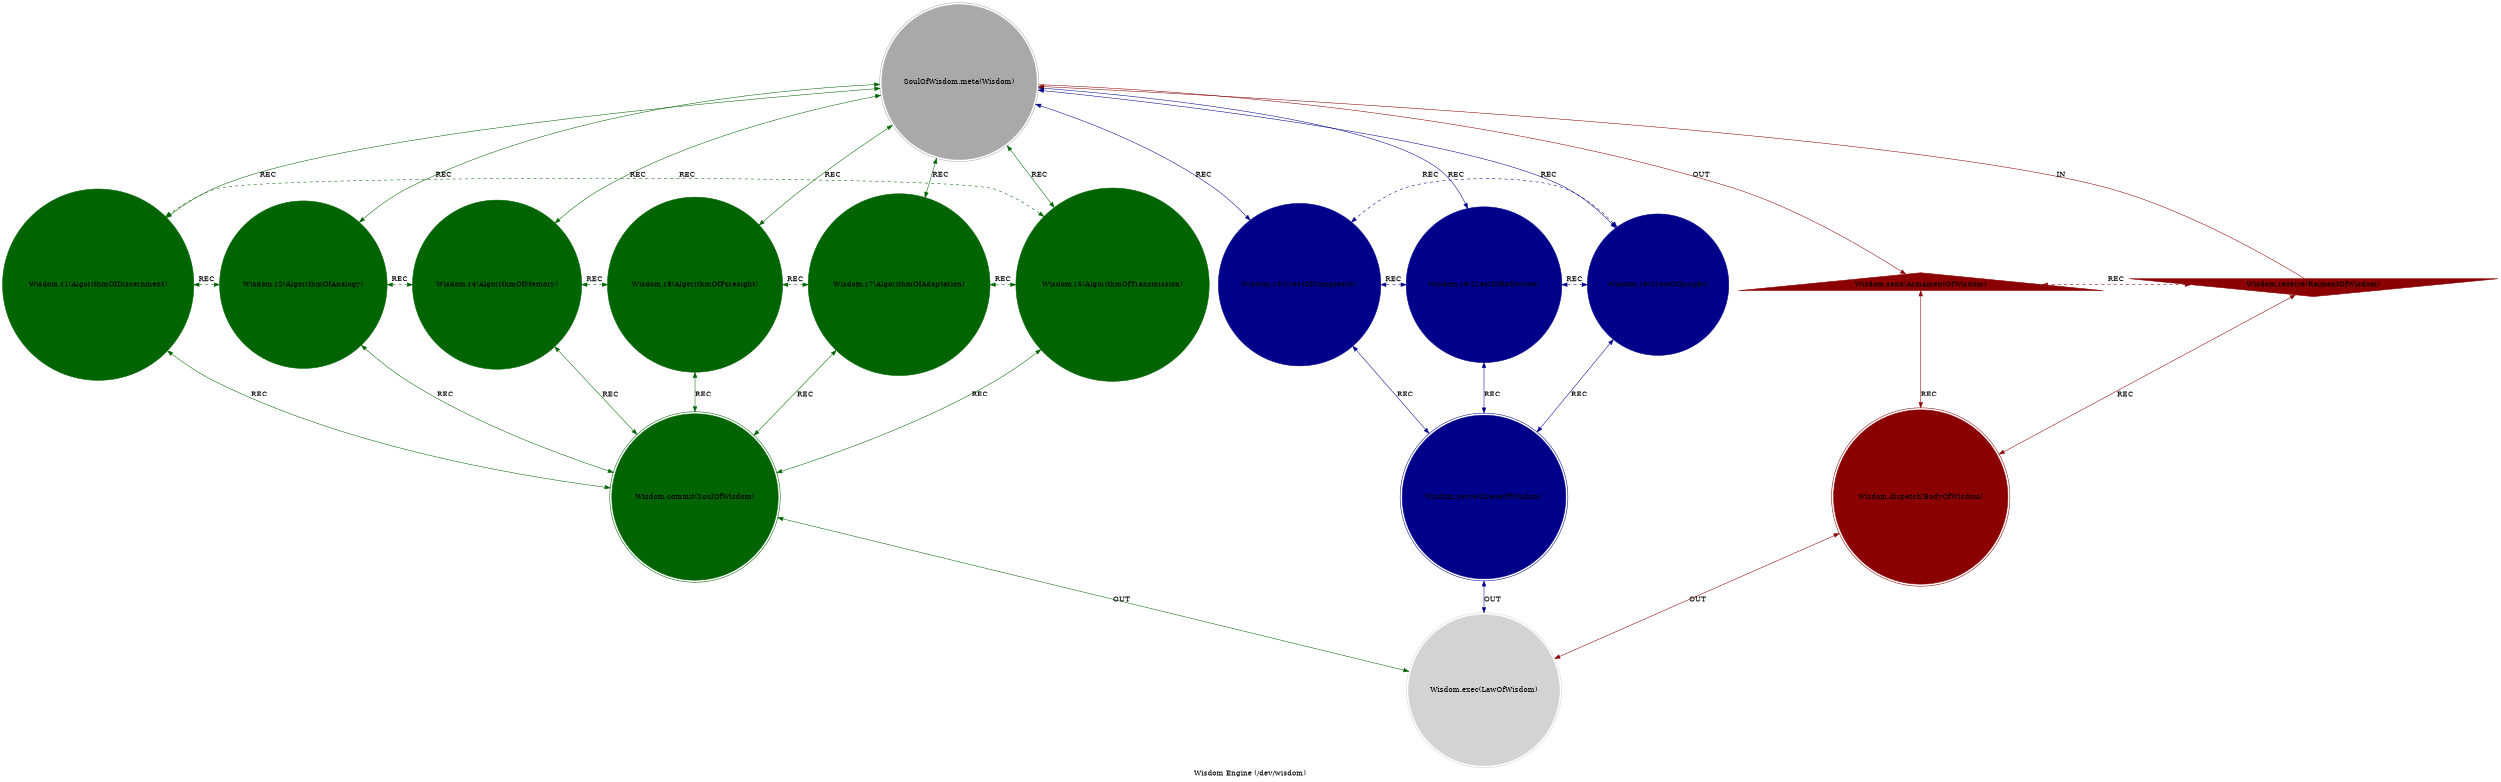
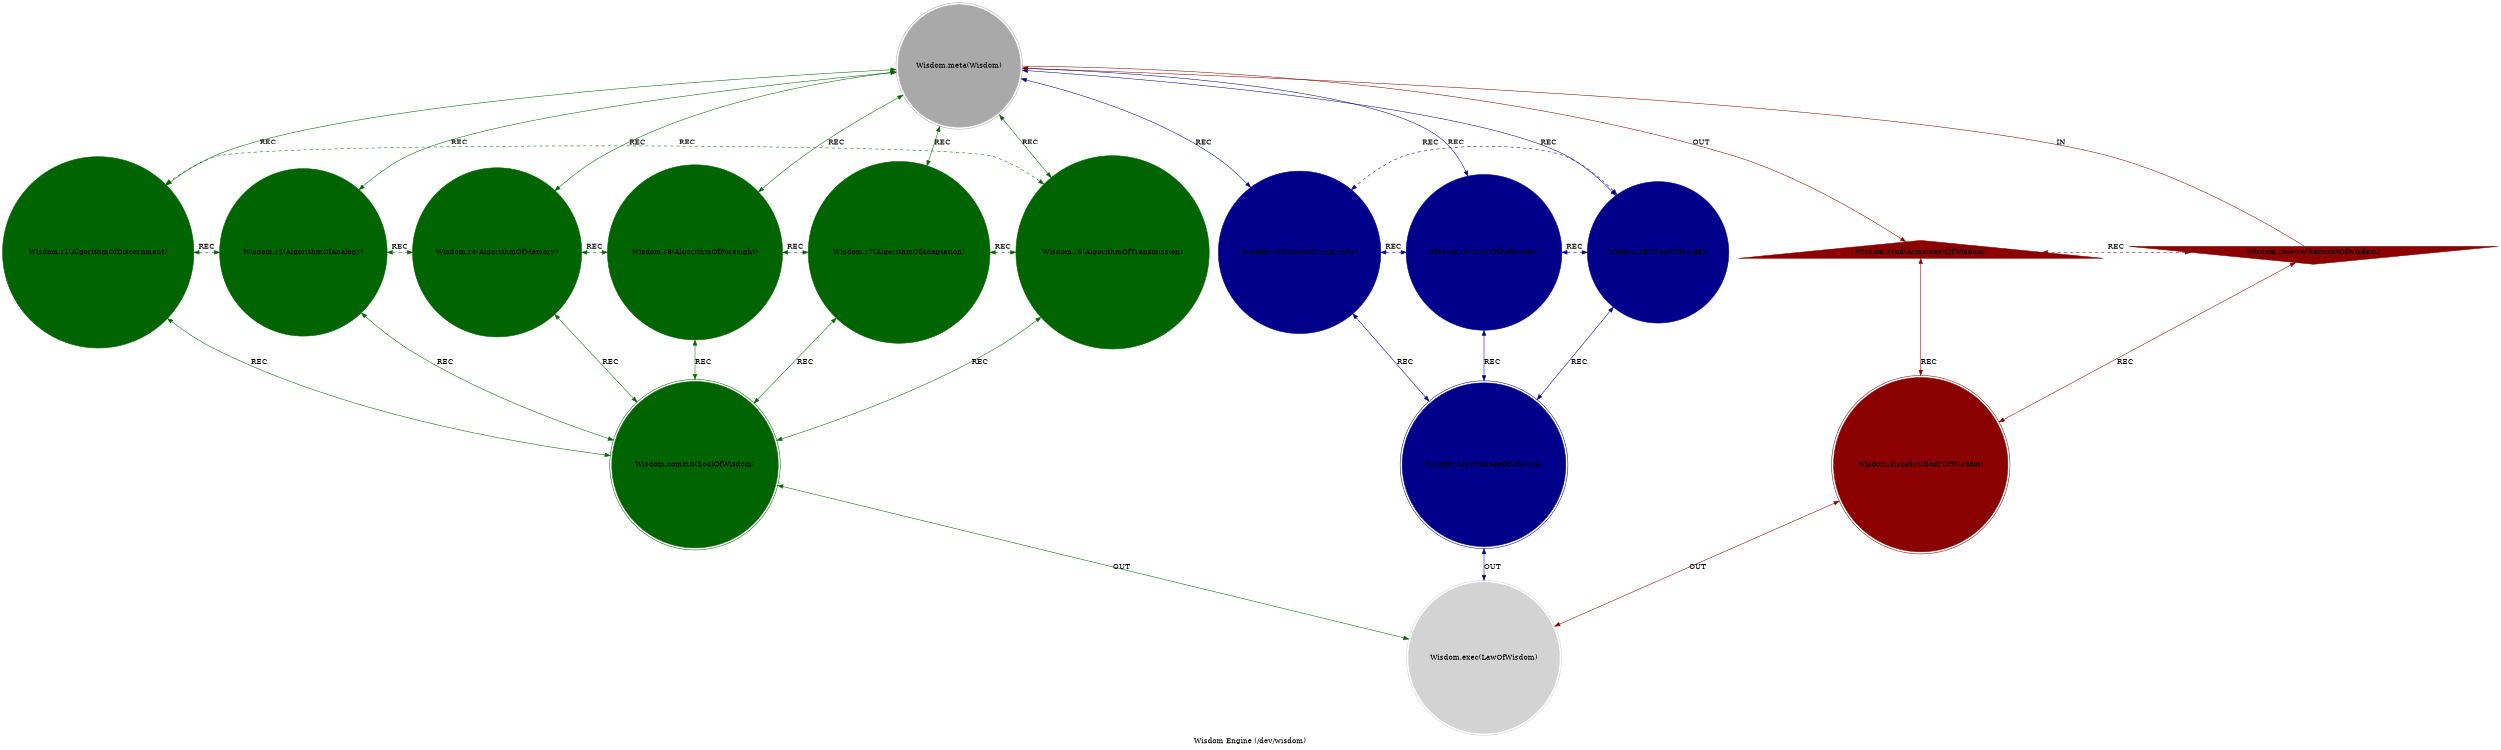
(959, 82) -> (959, 66)
